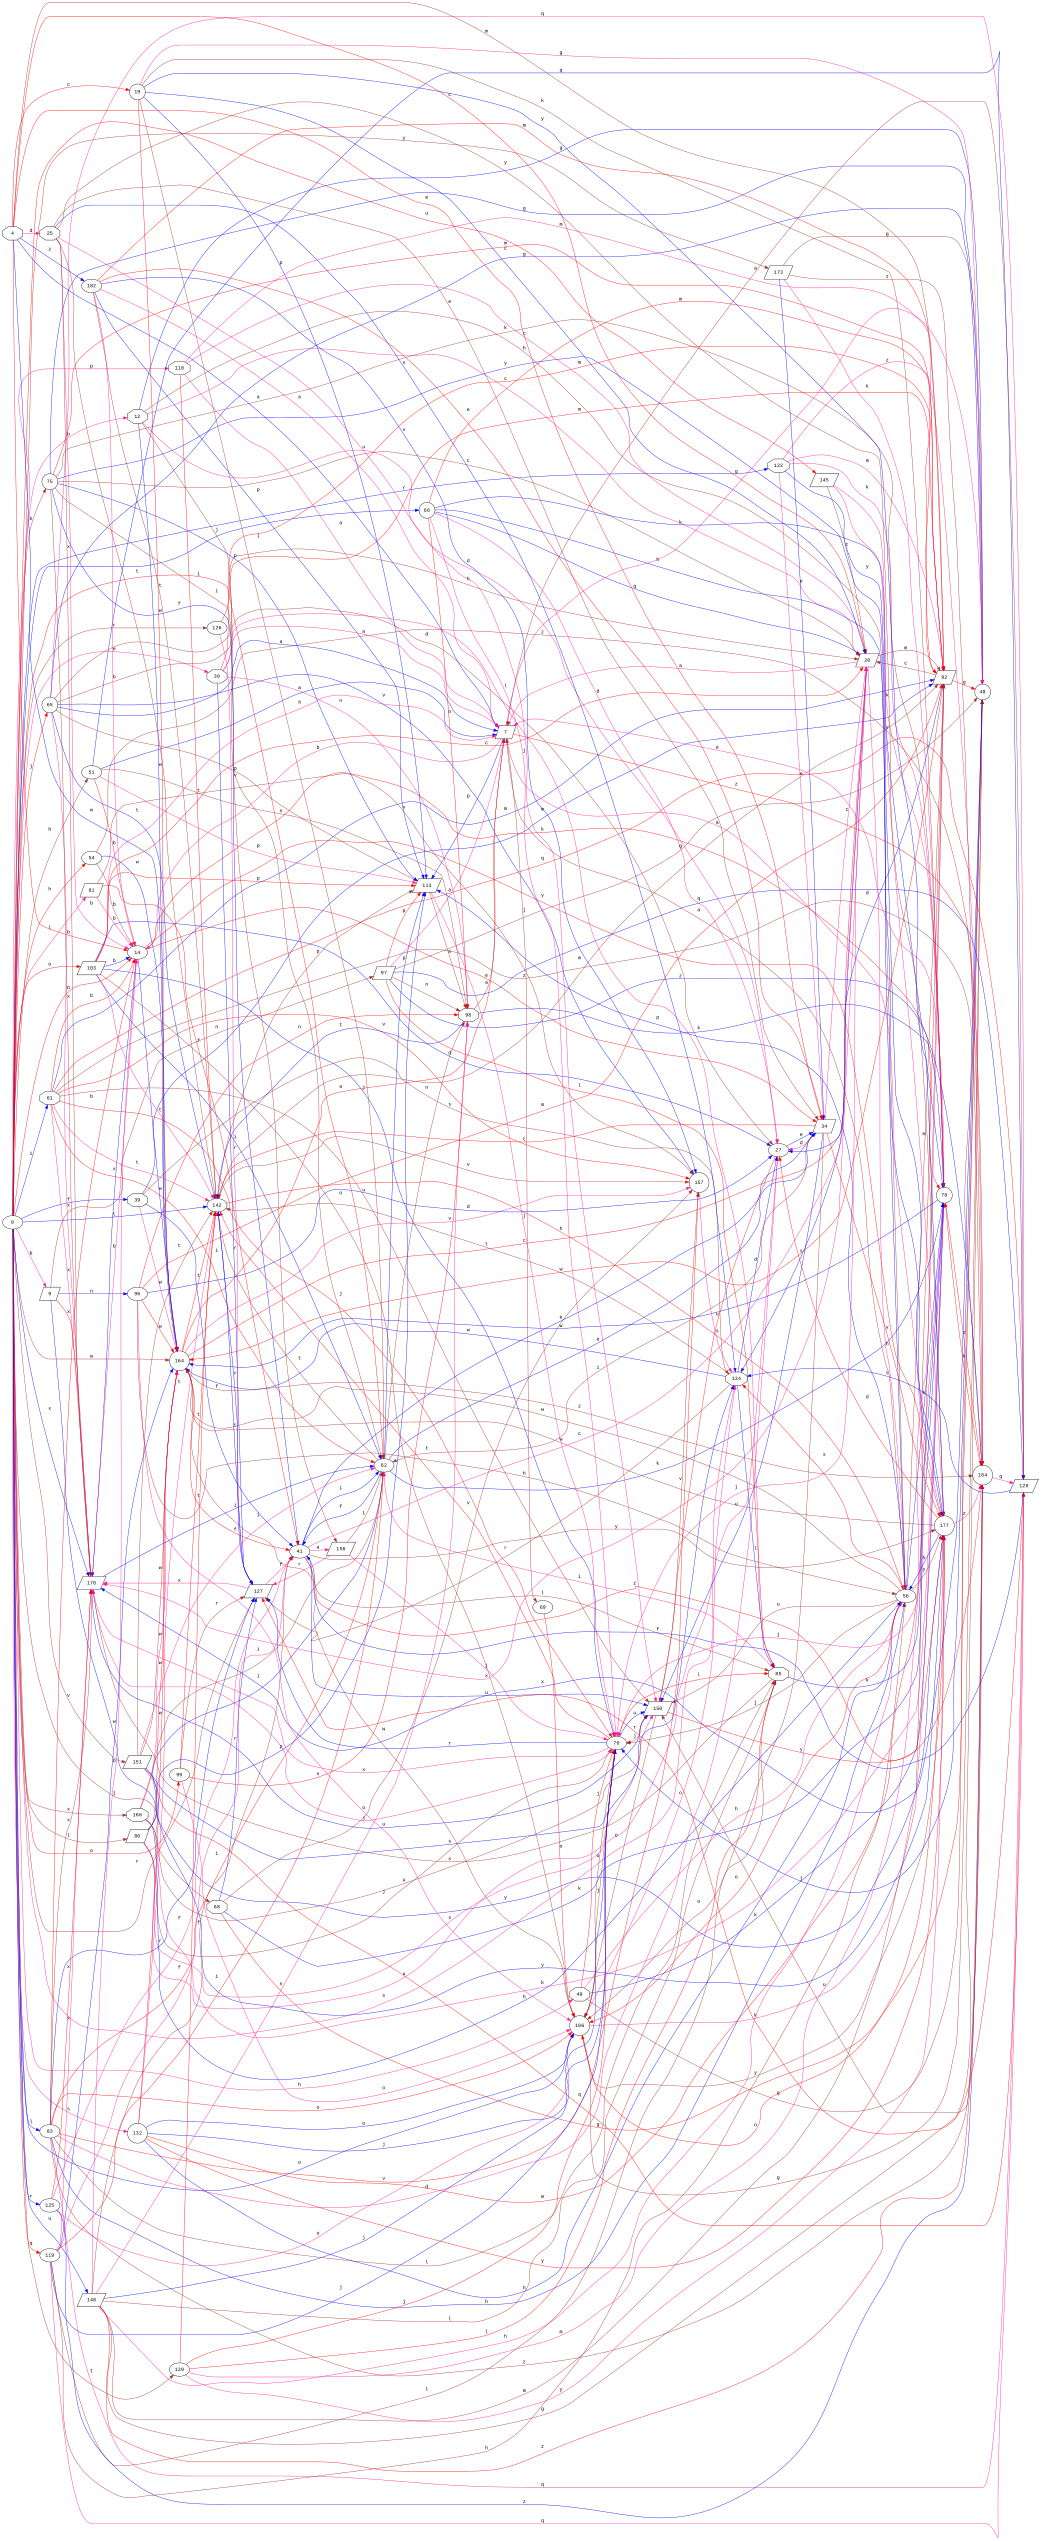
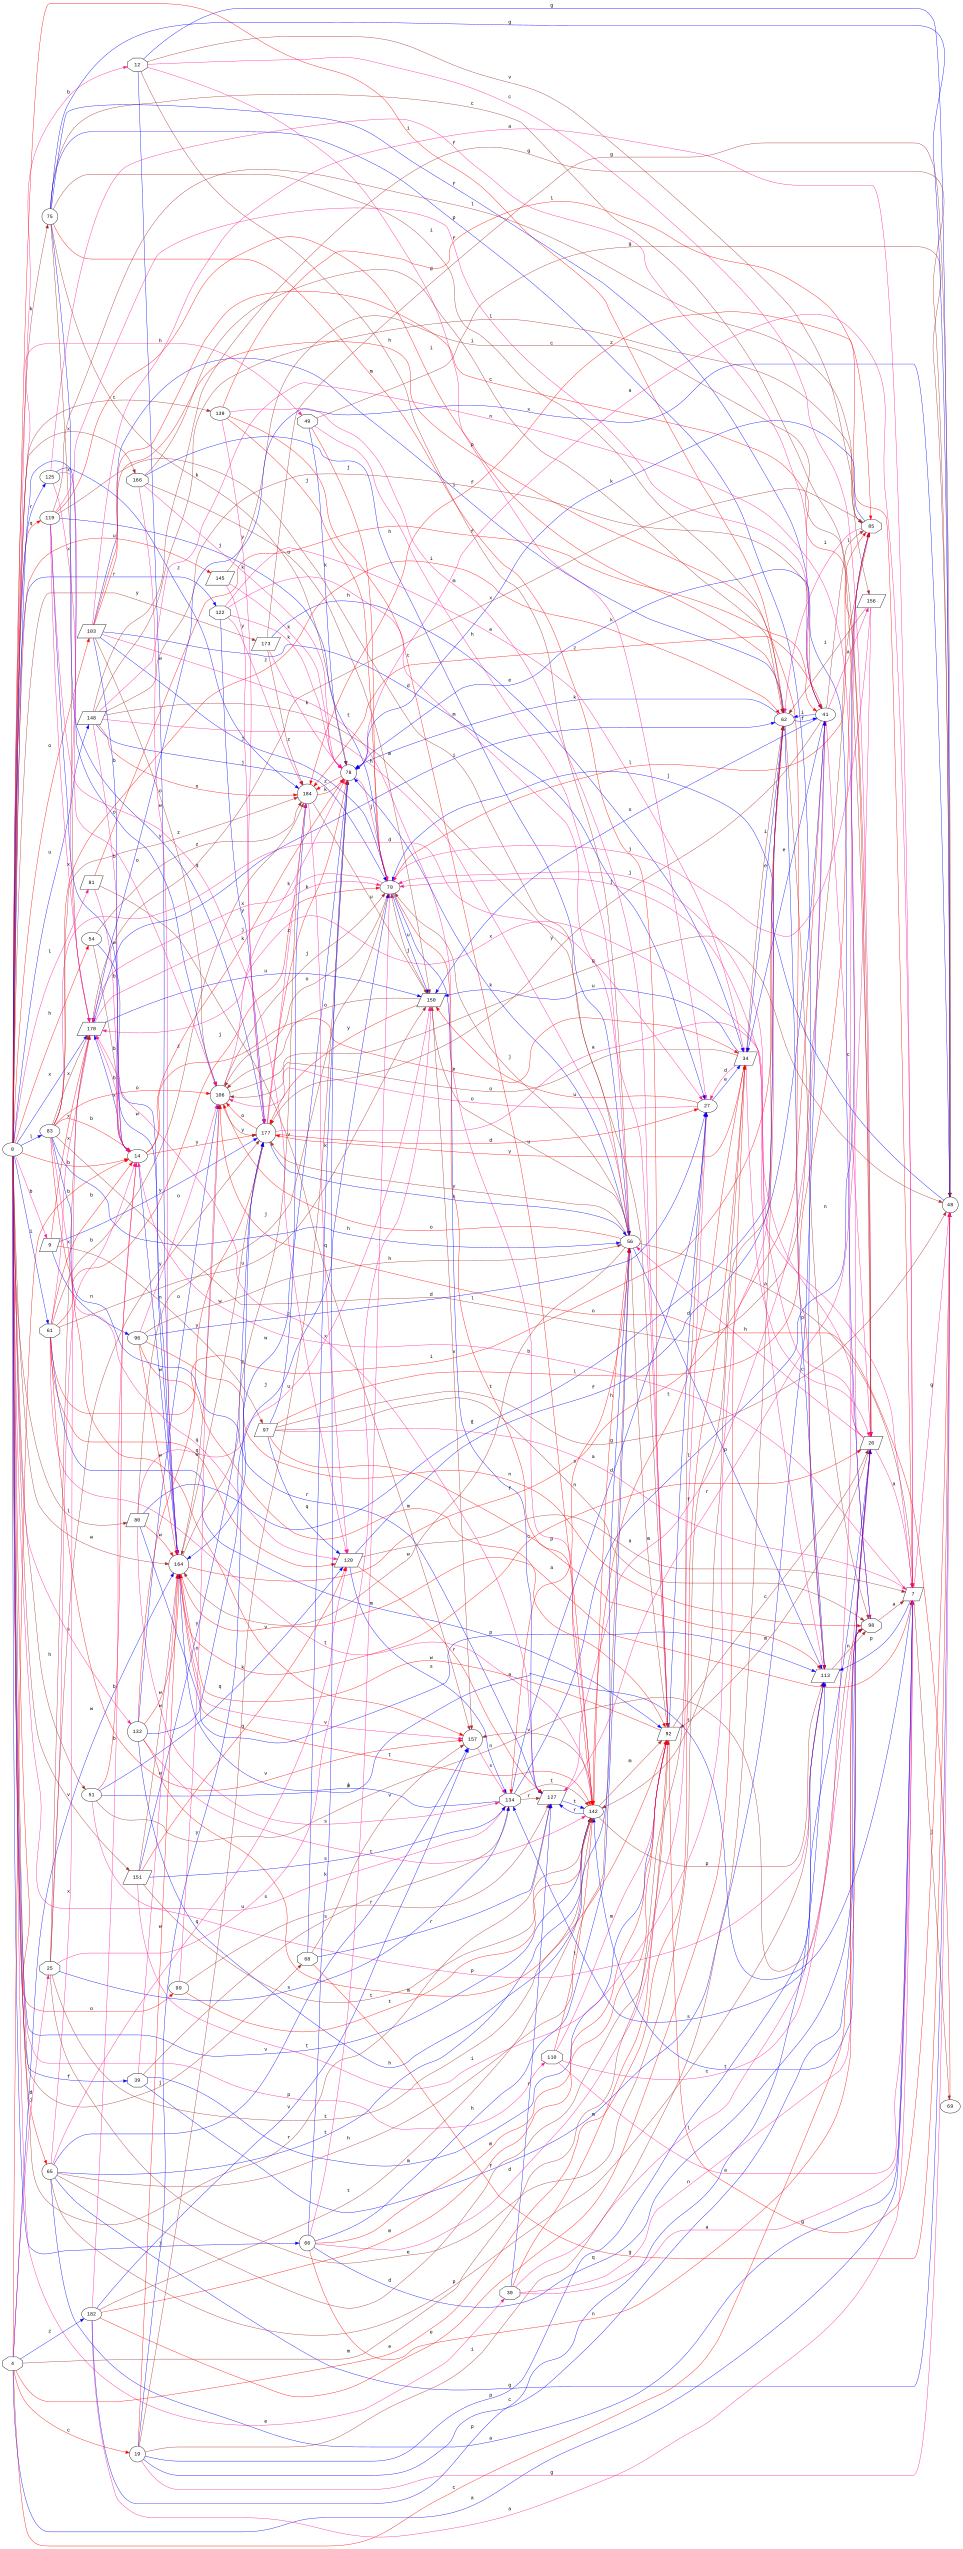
(408, 566) -> (542, 2024)
(217, 628) -> none
none -> (291, 968)
(408, 1527) -> none
(361, 1717) -> (202, 1422)
(69, 1987) -> (73, 751)
(543, 2446) -> (197, 786)
